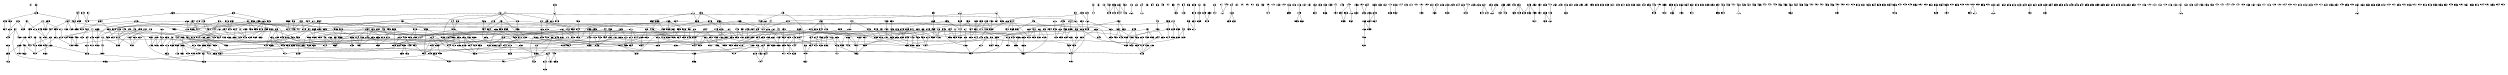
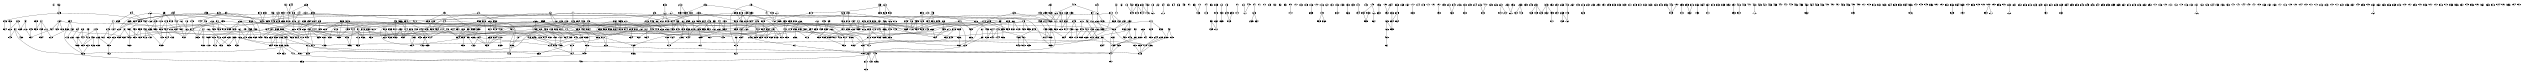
(847, 50) -> (860, 42)
